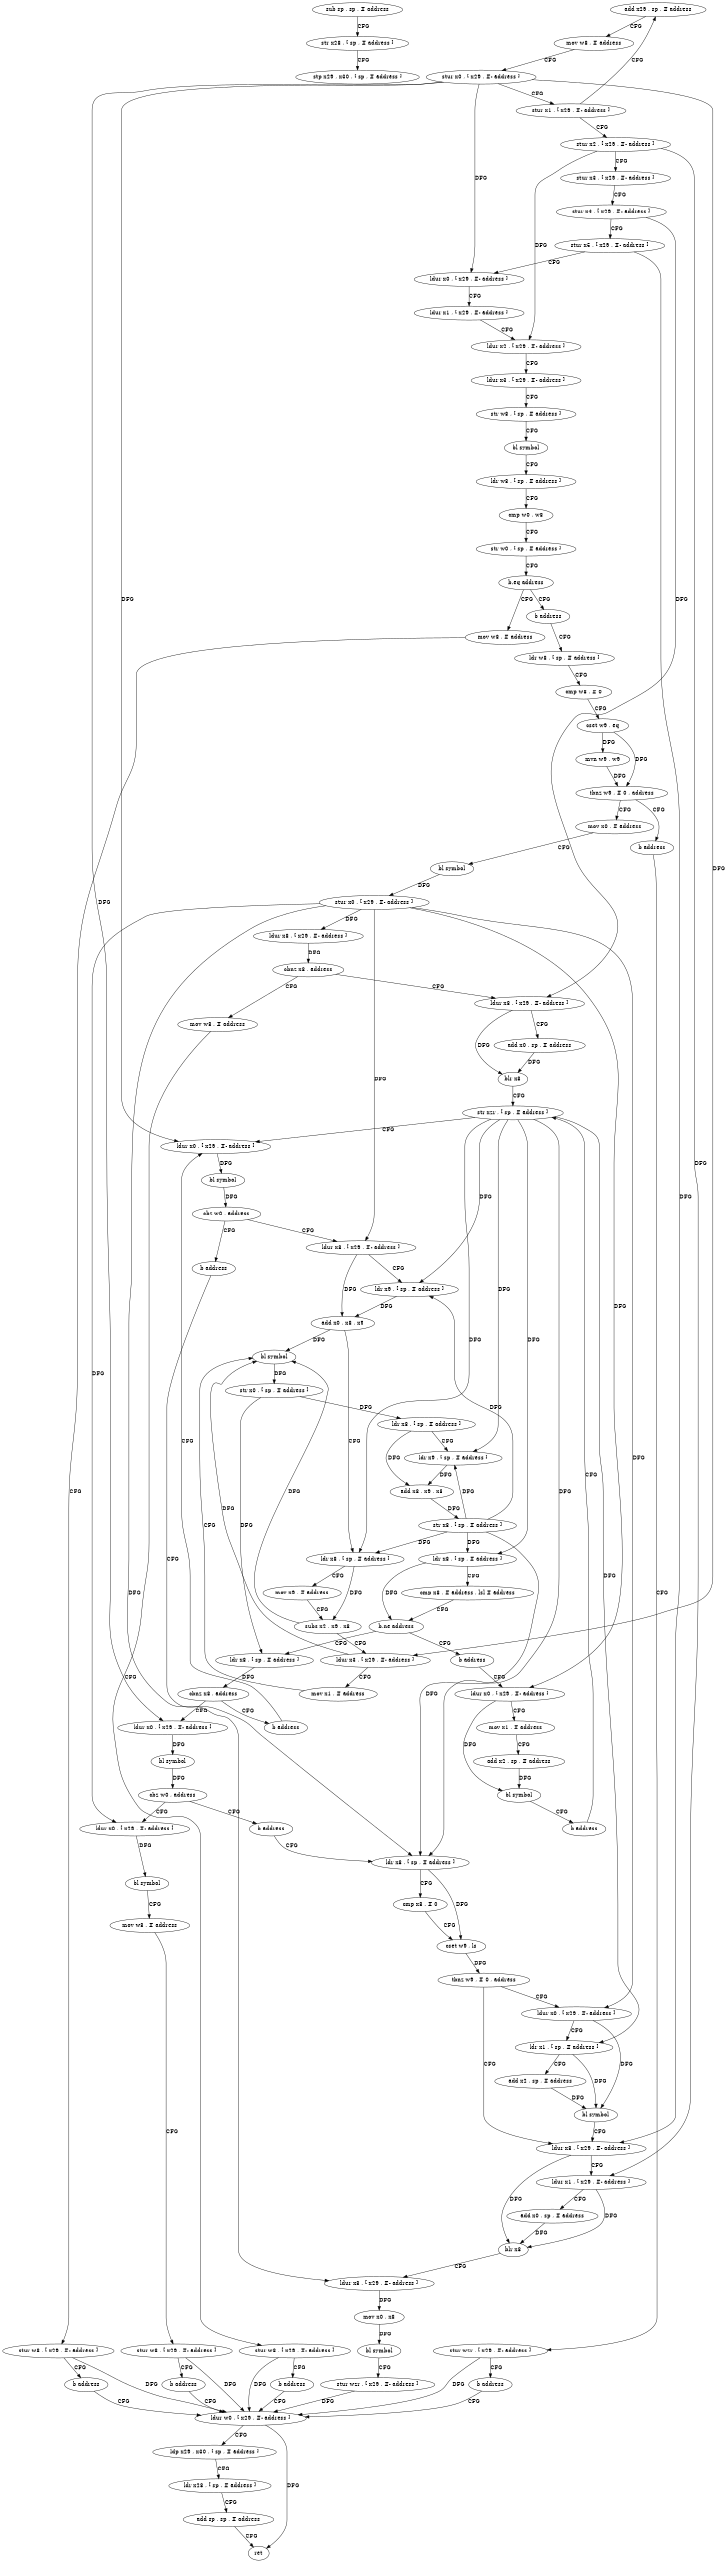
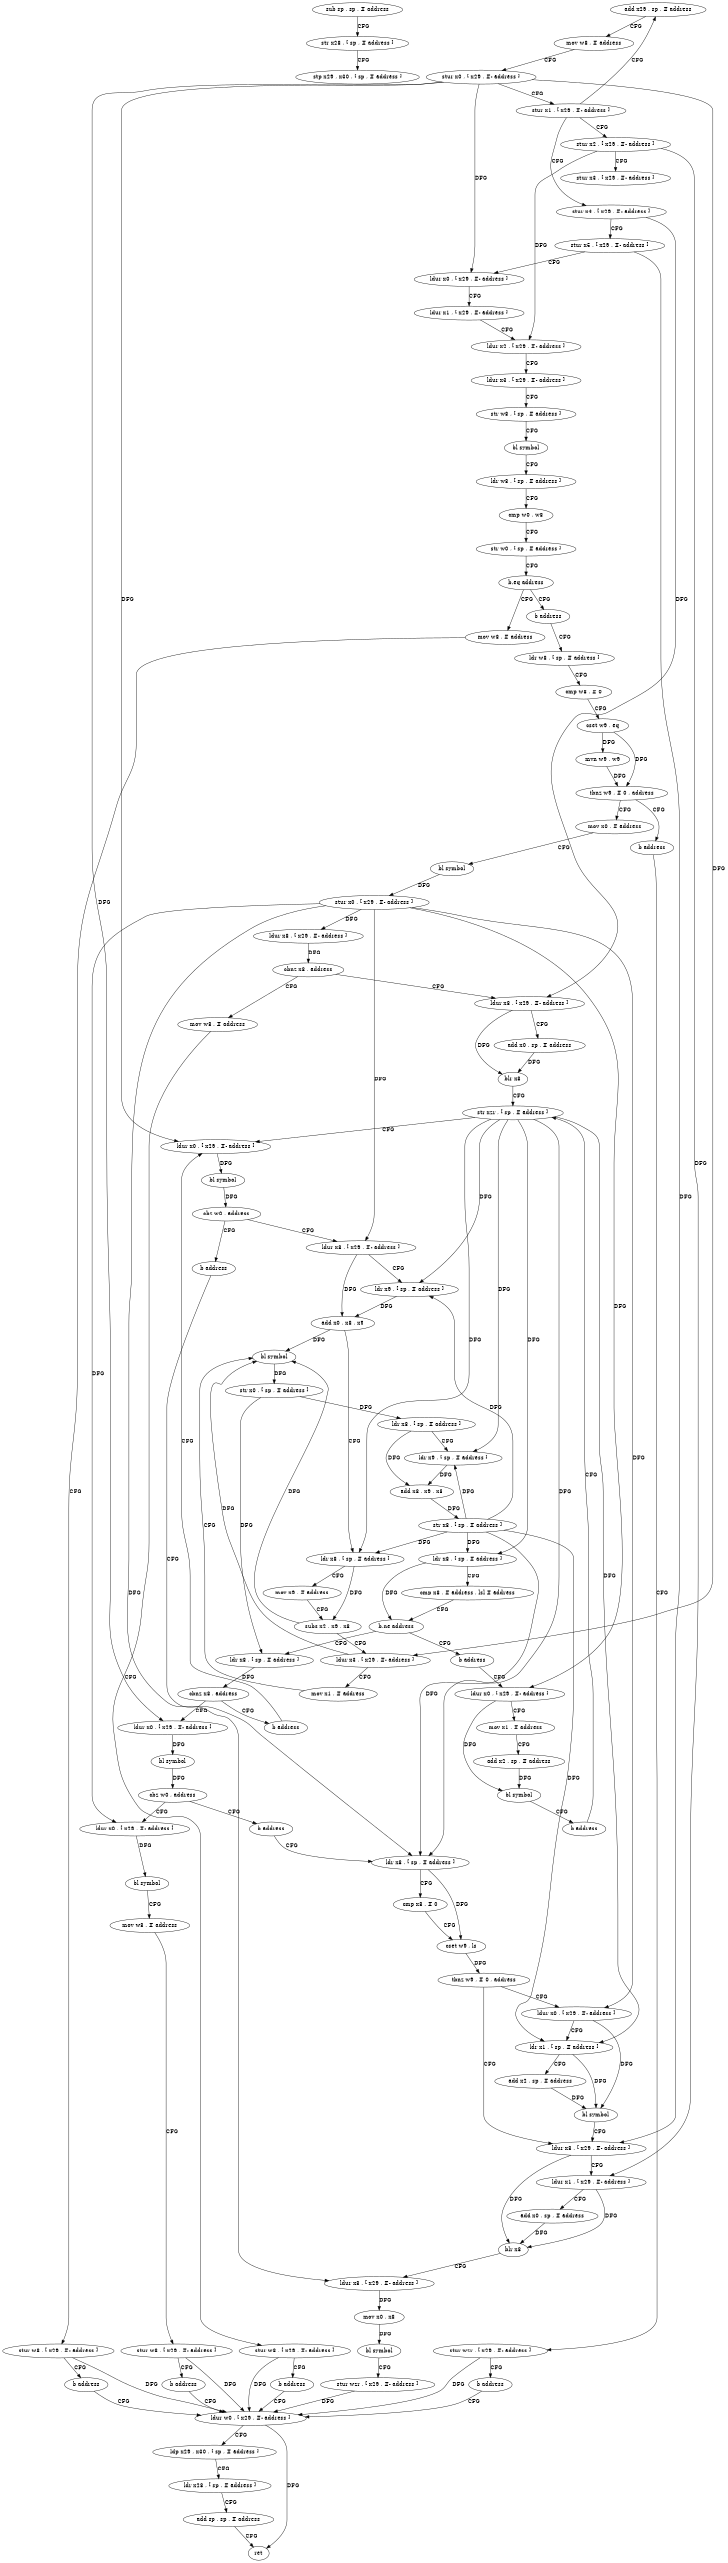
(614, 193) -> (551, 167)
none -> (568, 1771)
